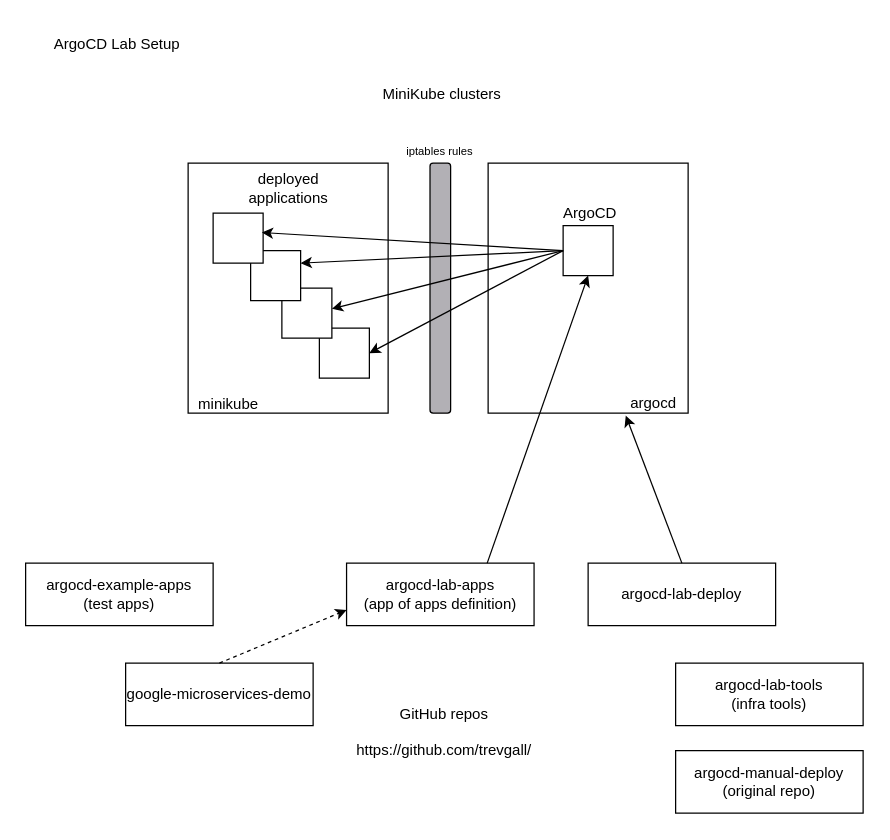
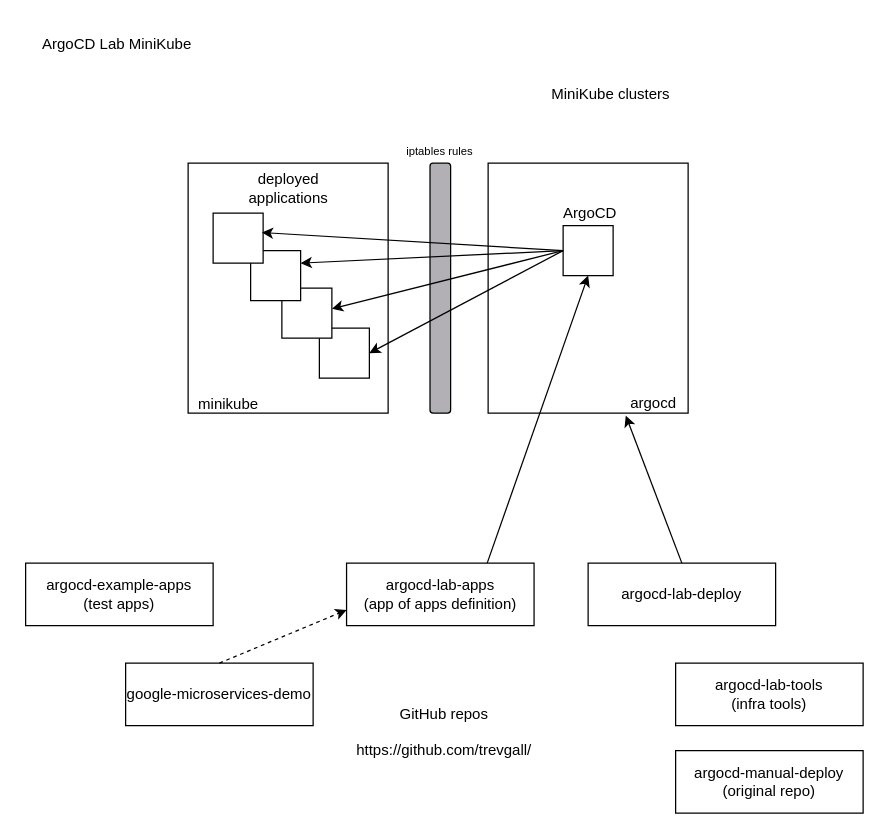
(119, 44) -> (119, 44)
(444, 94) -> (613, 94)
